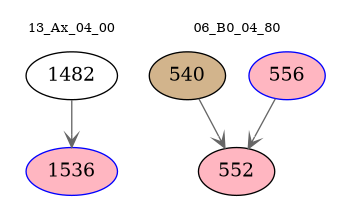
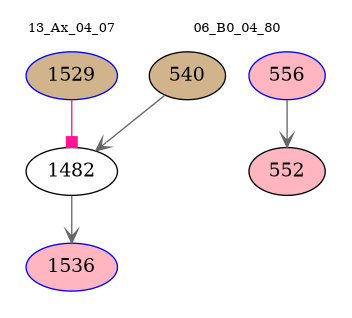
(72, 29) -> (72, 29)
none -> (72, 76)
(209, 117) -> (147, 110)
